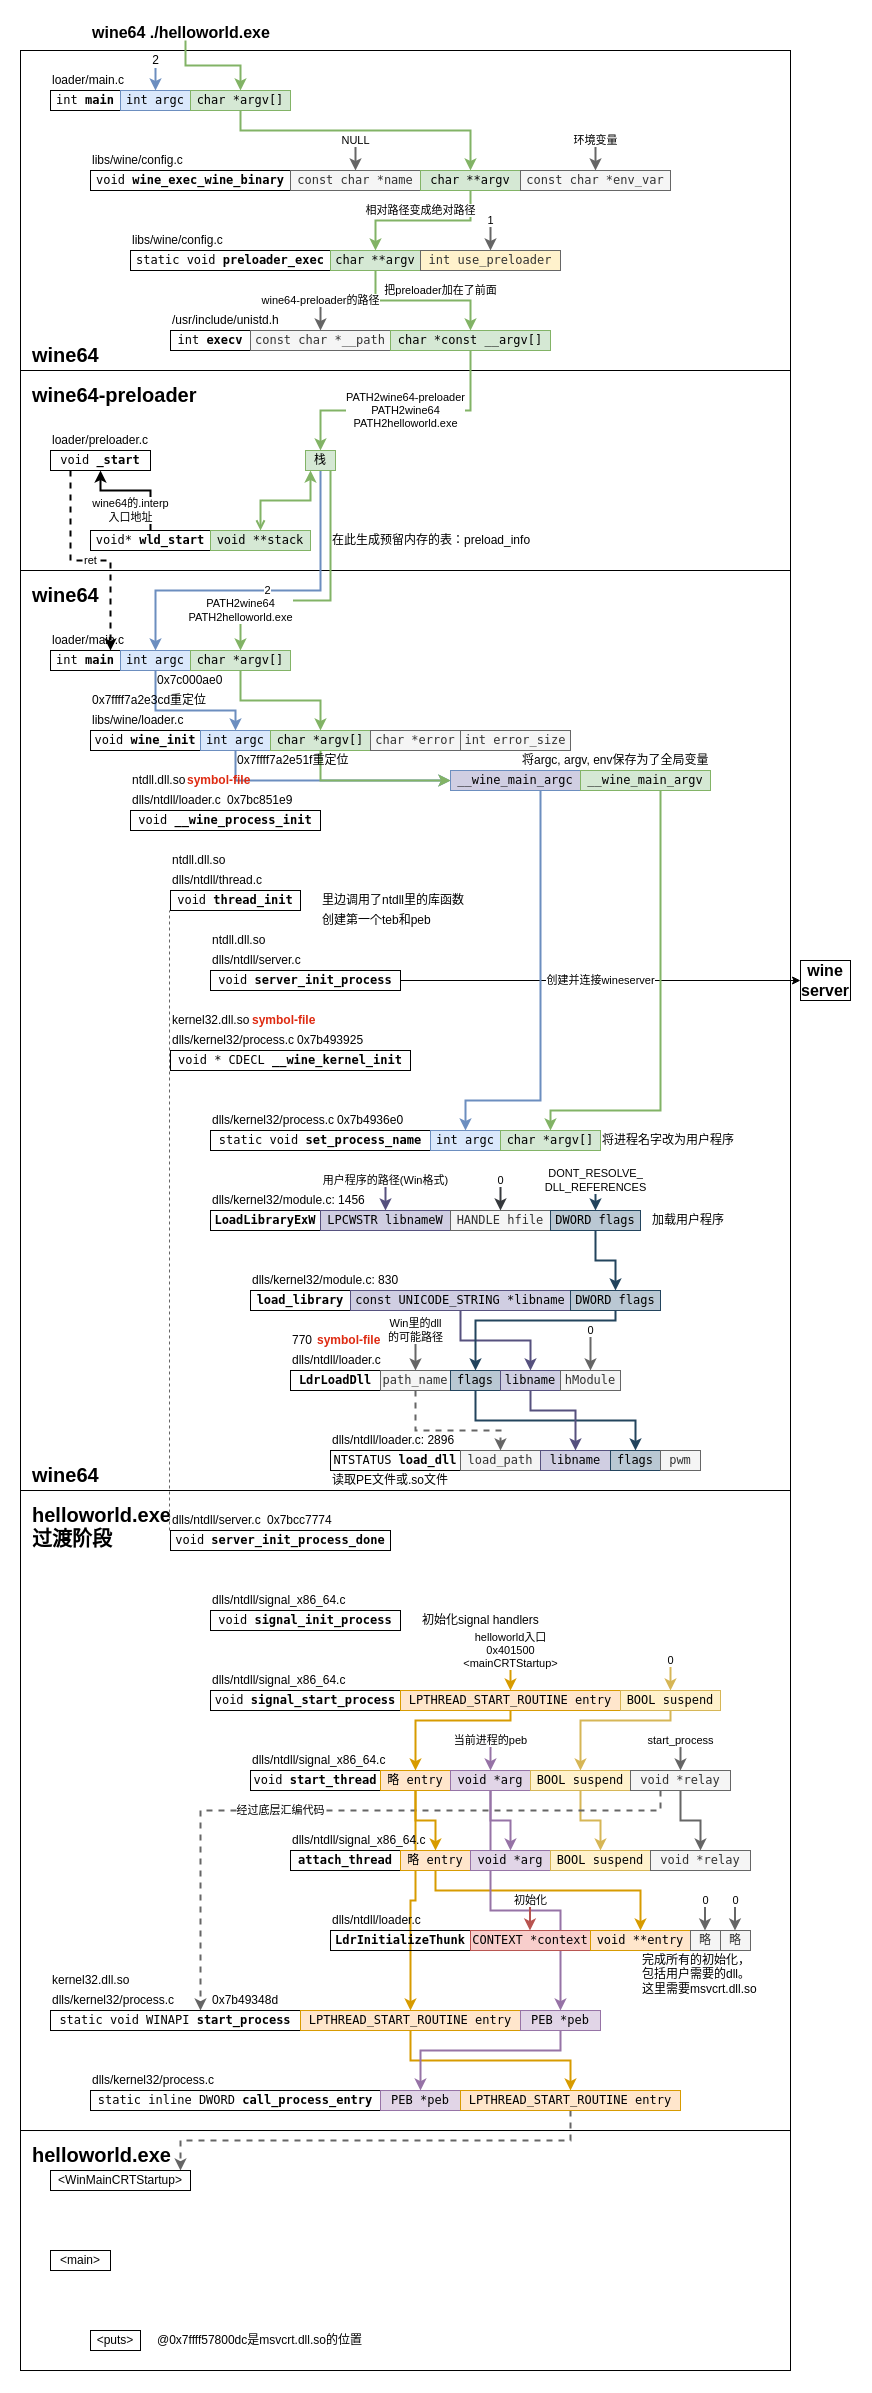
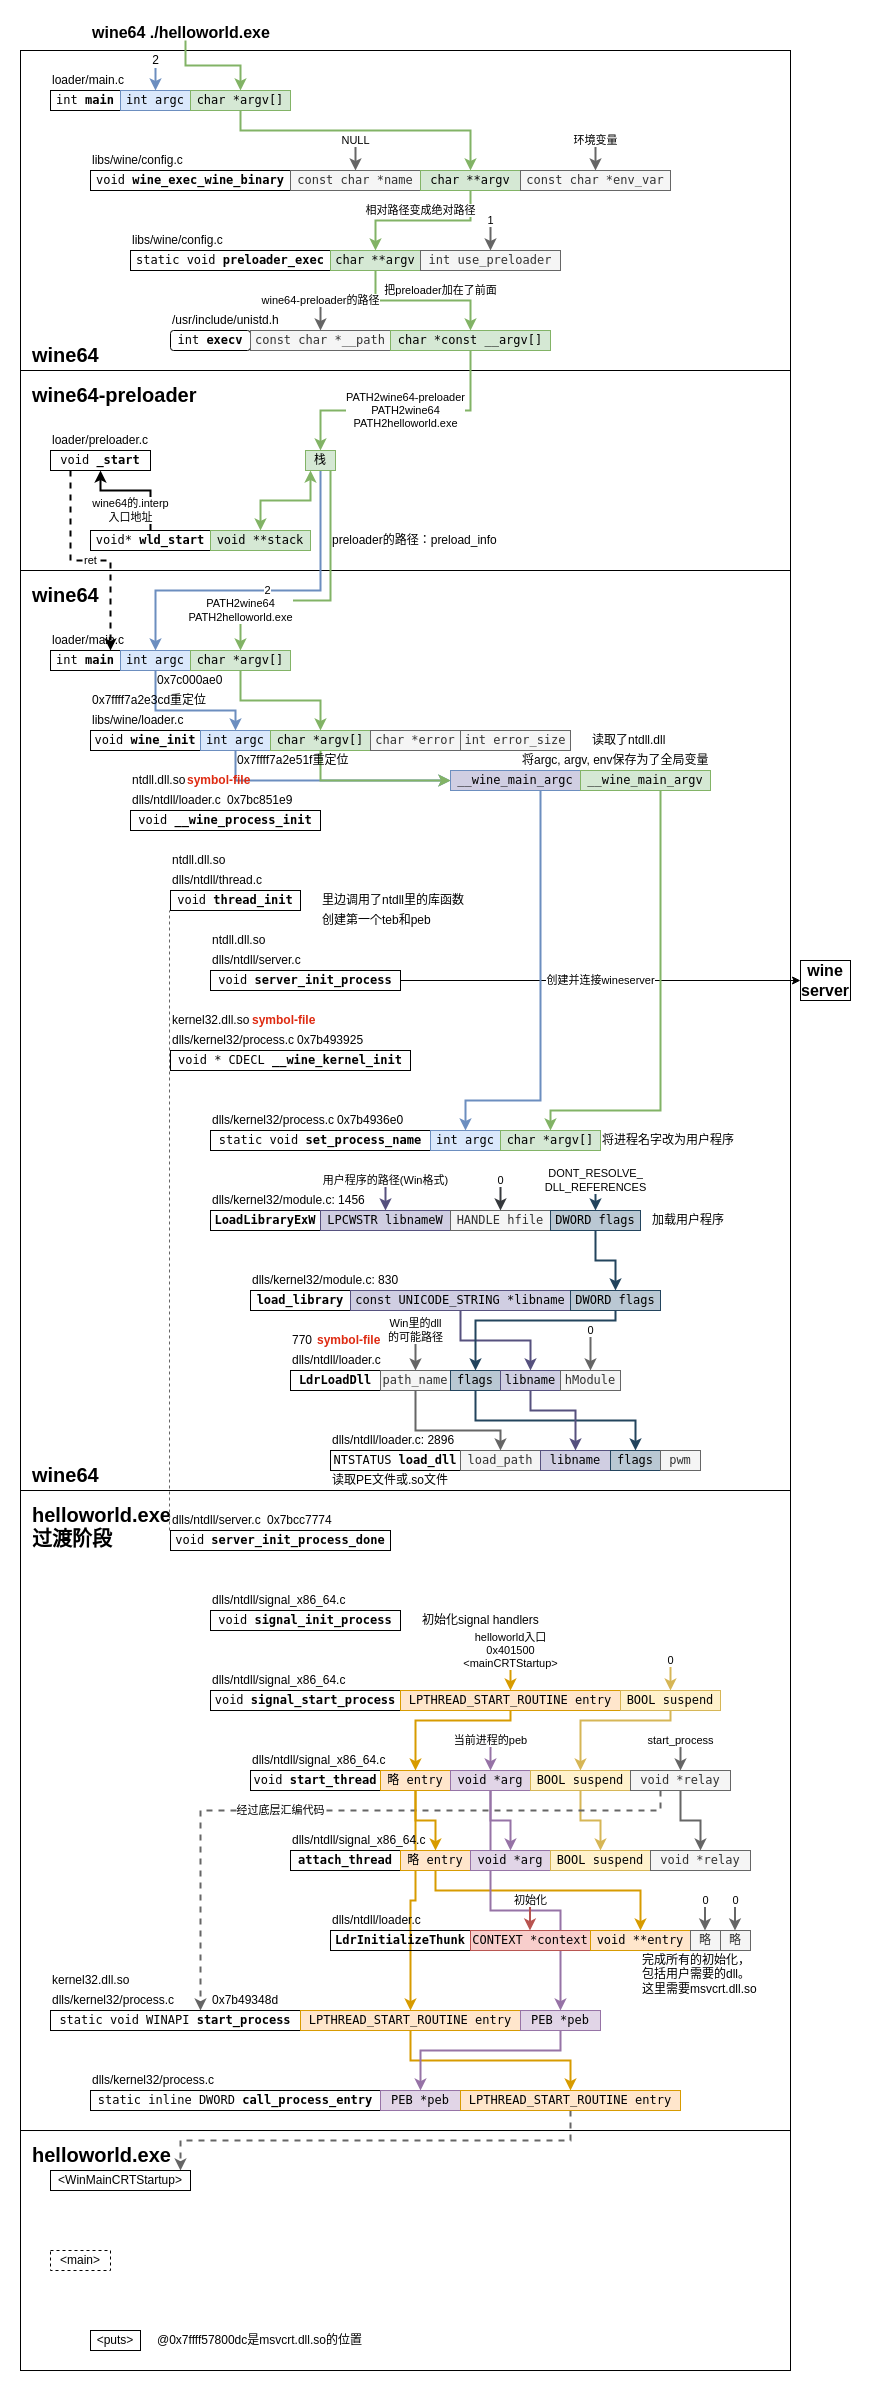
(491, 261) -> (491, 261)
(211, 341) -> (211, 341)
(261, 521) -> (261, 520)
(436, 541) -> (422, 541)
none -> (636, 741)
(444, 1431) -> (444, 1431)
(81, 2261) -> (81, 2261)
